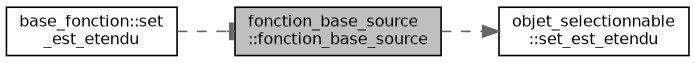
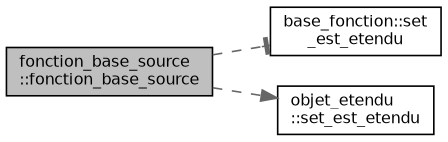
(202, 31) -> (237, 51)
(594, 31) -> (356, 110)
